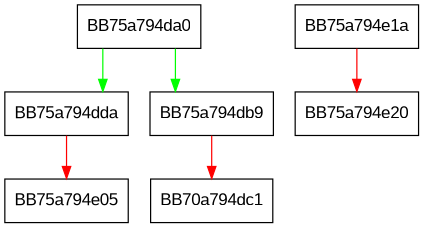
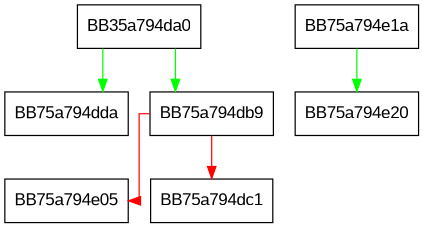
(139, 27) -> (139, 27)
(357, 64) -> (357, 64)
(67, 151) -> (139, 152)
(212, 201) -> (212, 201)
